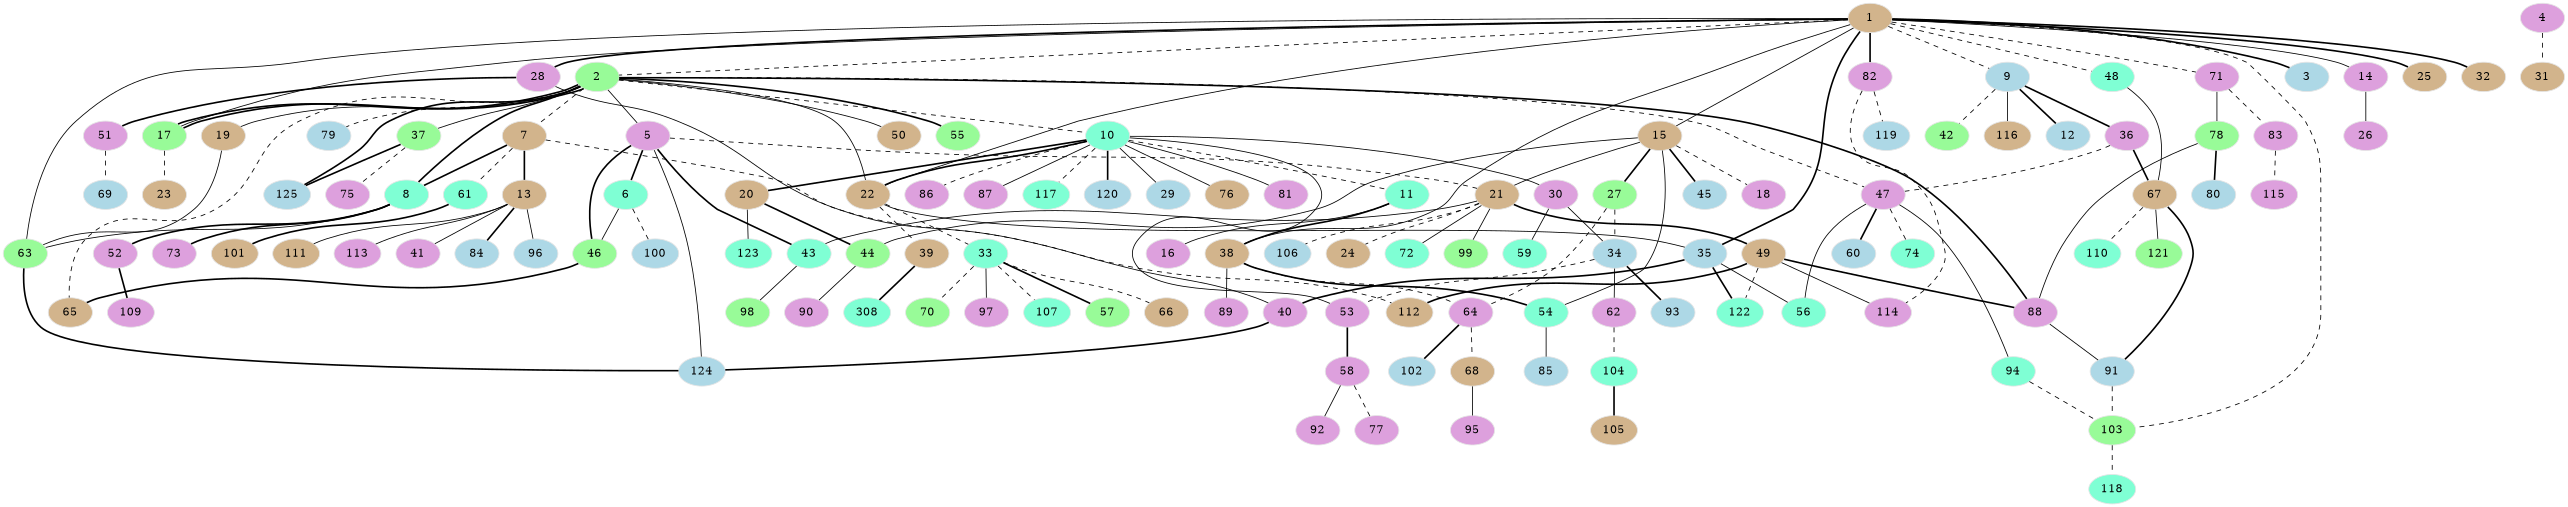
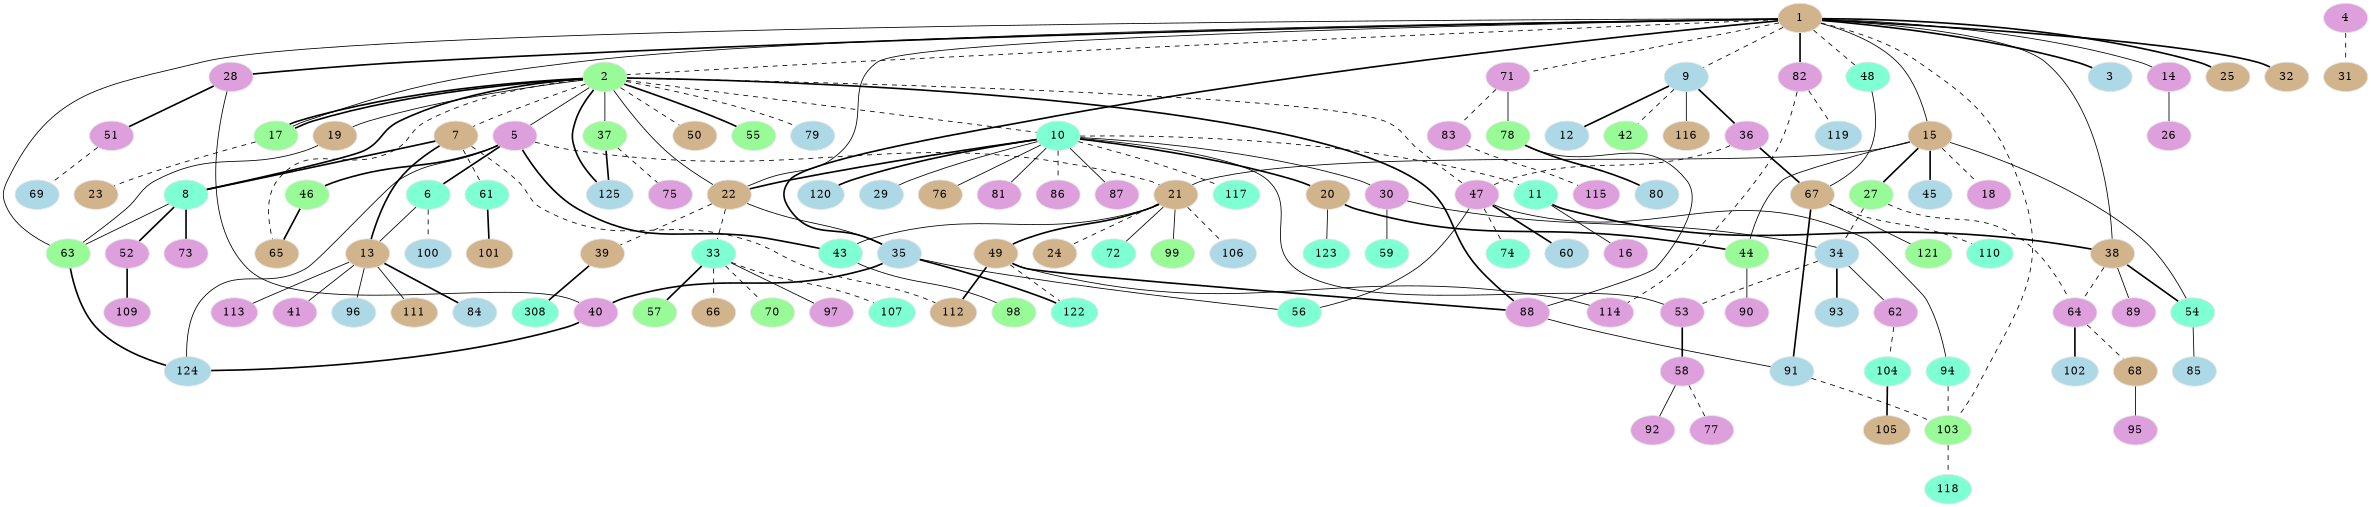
(751, 96) -> (650, 106)
(610, 224) -> (398, 224)
